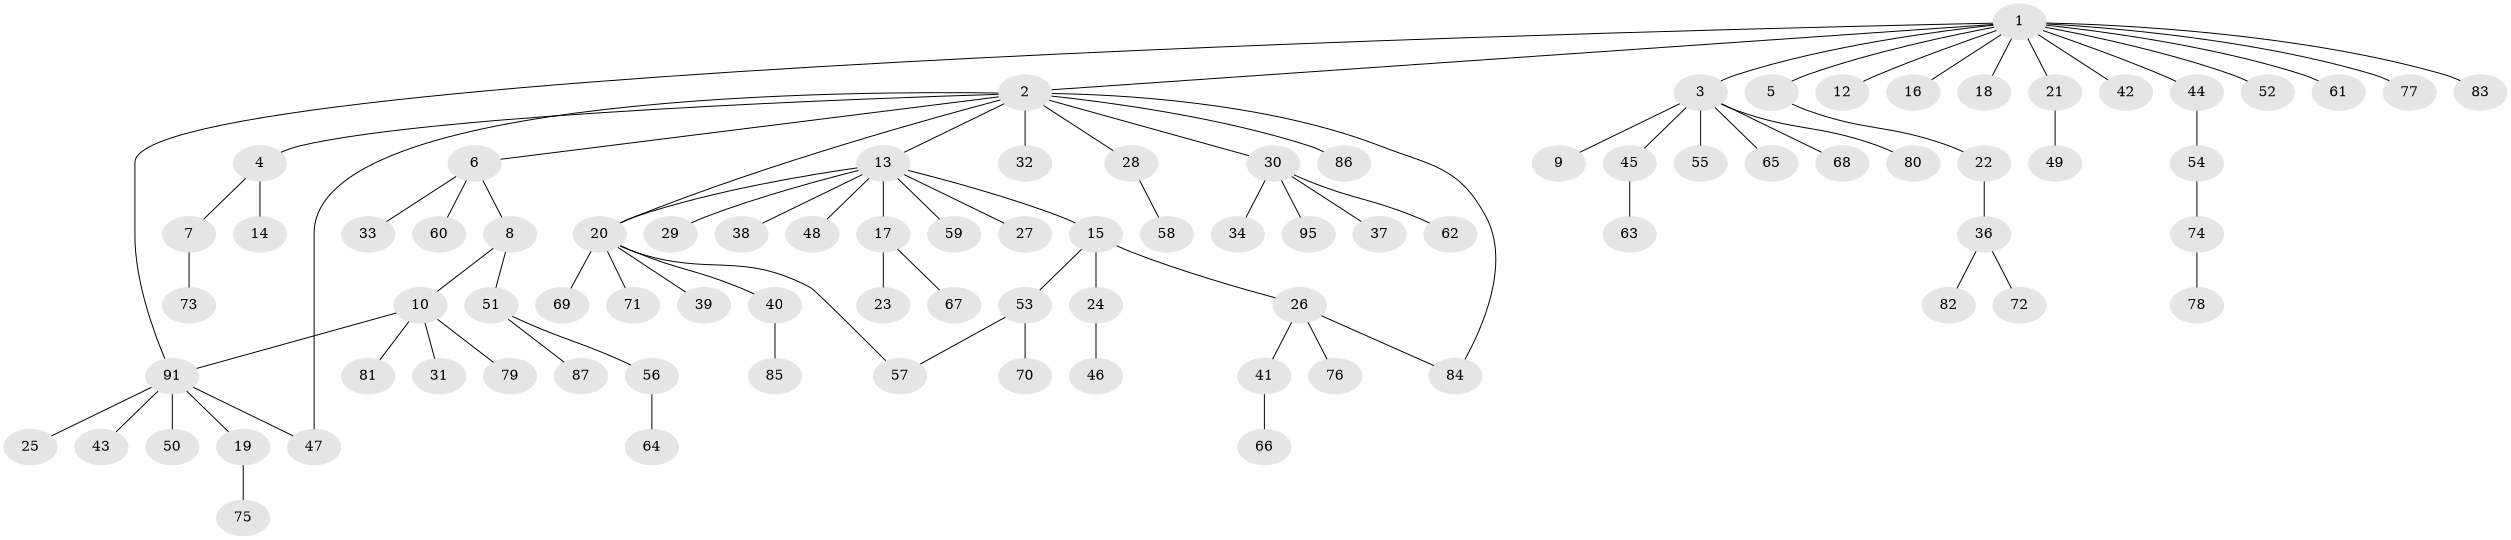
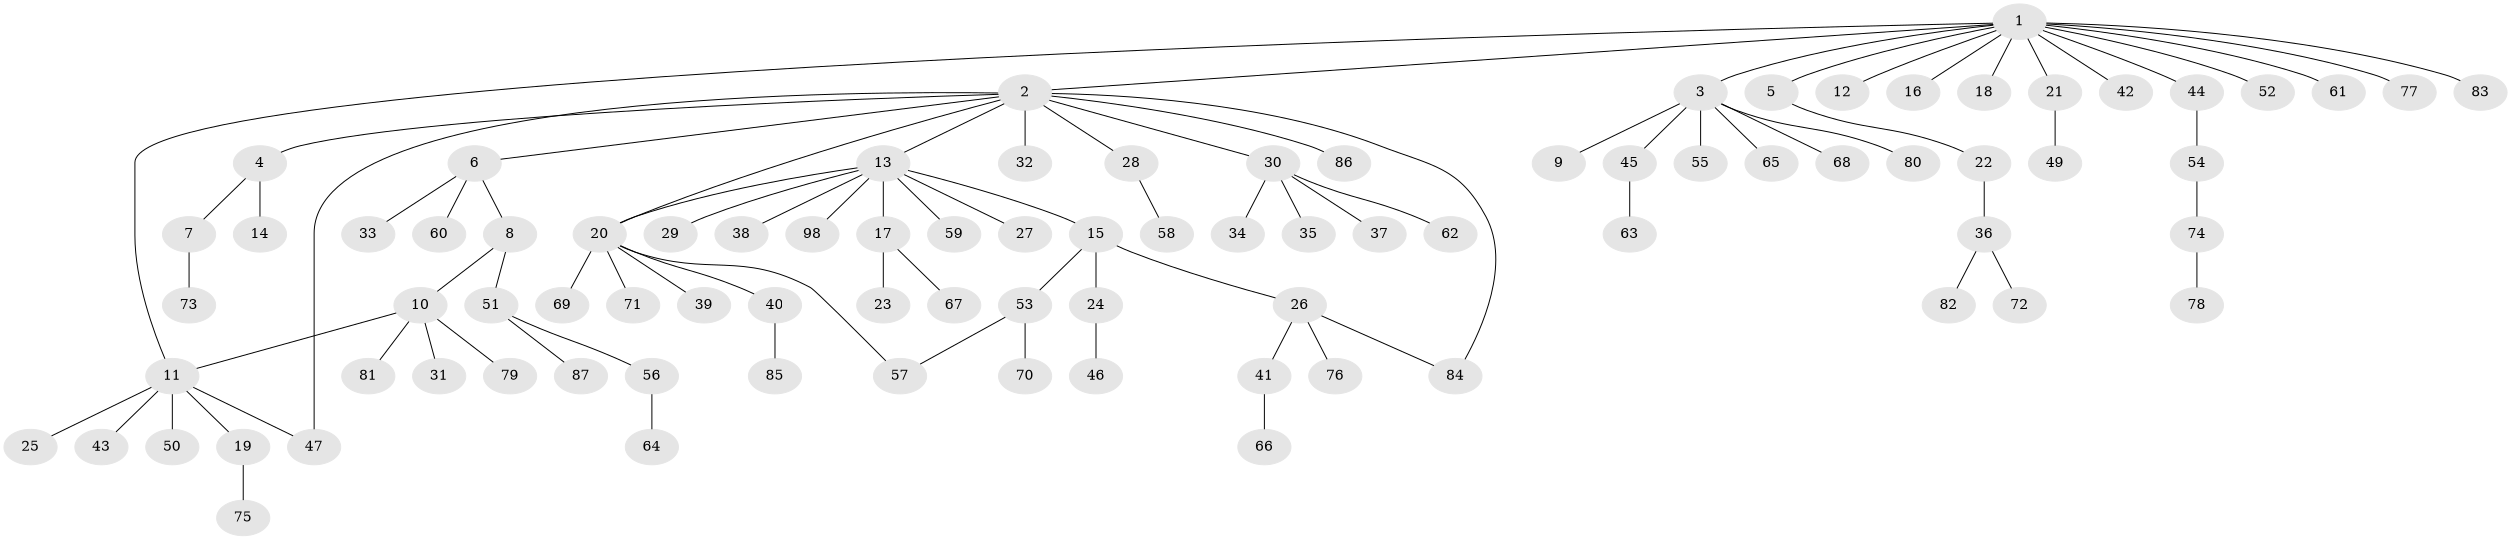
(812, 234) -> (812, 234)
(1309, 234) -> (1309, 234)
(172, 376) -> (172, 376)
